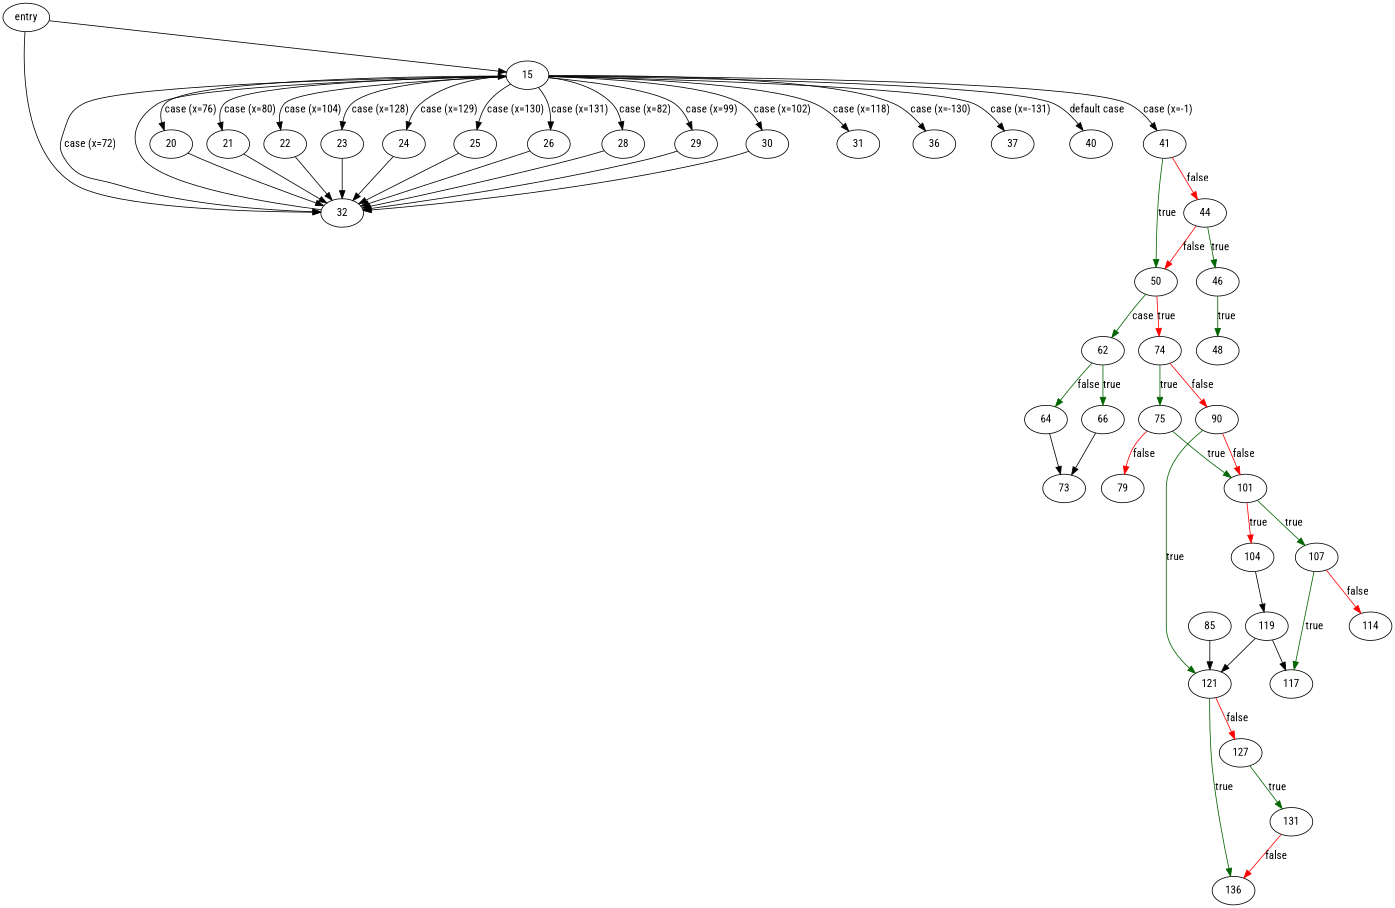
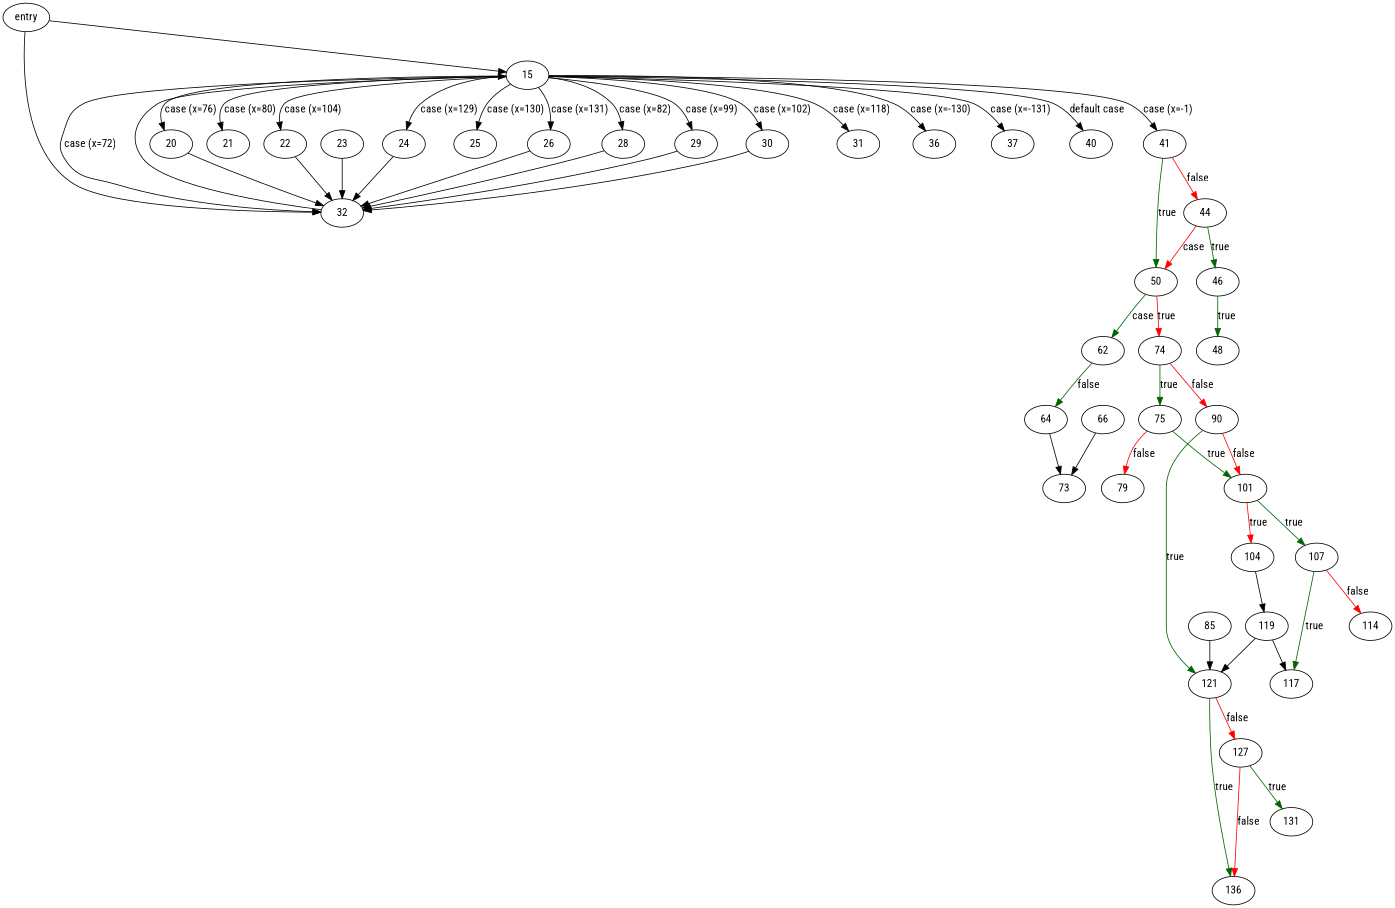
(386, 89) -> none
(282, 177) -> none
(412, 177) -> none
(1194, 247) -> (1194, 247)
(1103, 381) -> none
(1265, 853) -> (1237, 818)
